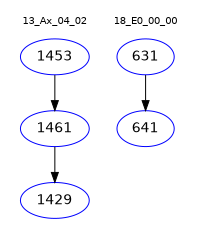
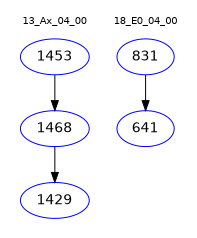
(55, 21) -> (55, 21)
(146, 21) -> (146, 21)
(146, 57) -> (146, 57)
(55, 129) -> (55, 129)
